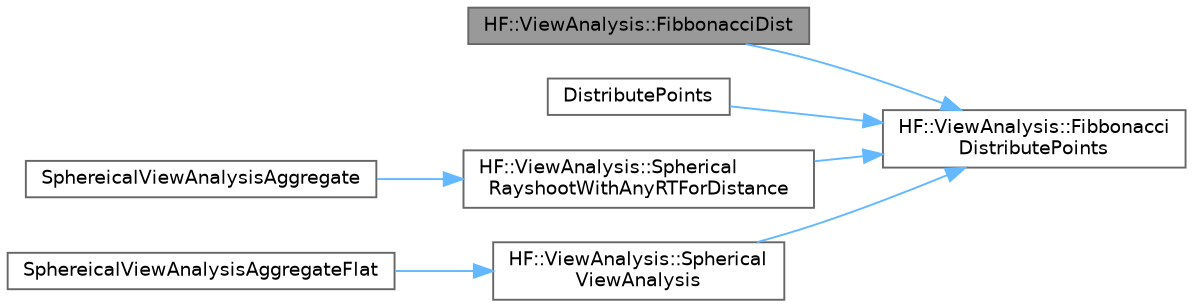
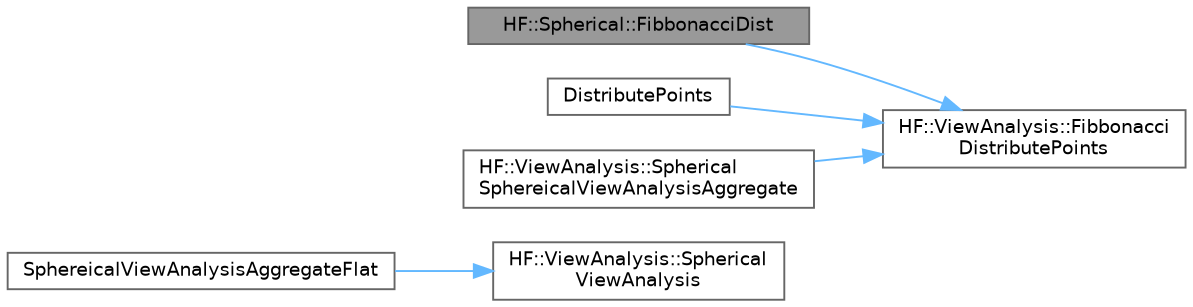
(639, 26) -> (639, 26)
(201, 179) -> none
(639, 179) -> (639, 179)
(853, 211) -> none
